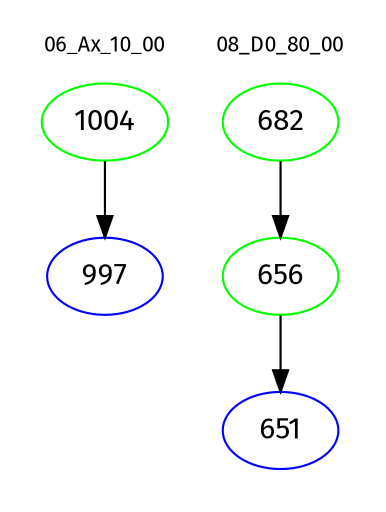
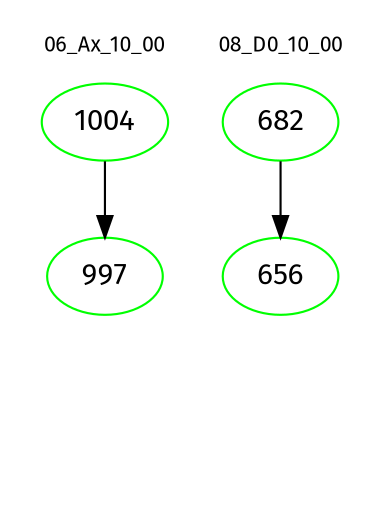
(281, 46) -> (281, 46)
(105, 276) -> (105, 276)
(281, 430) -> none
